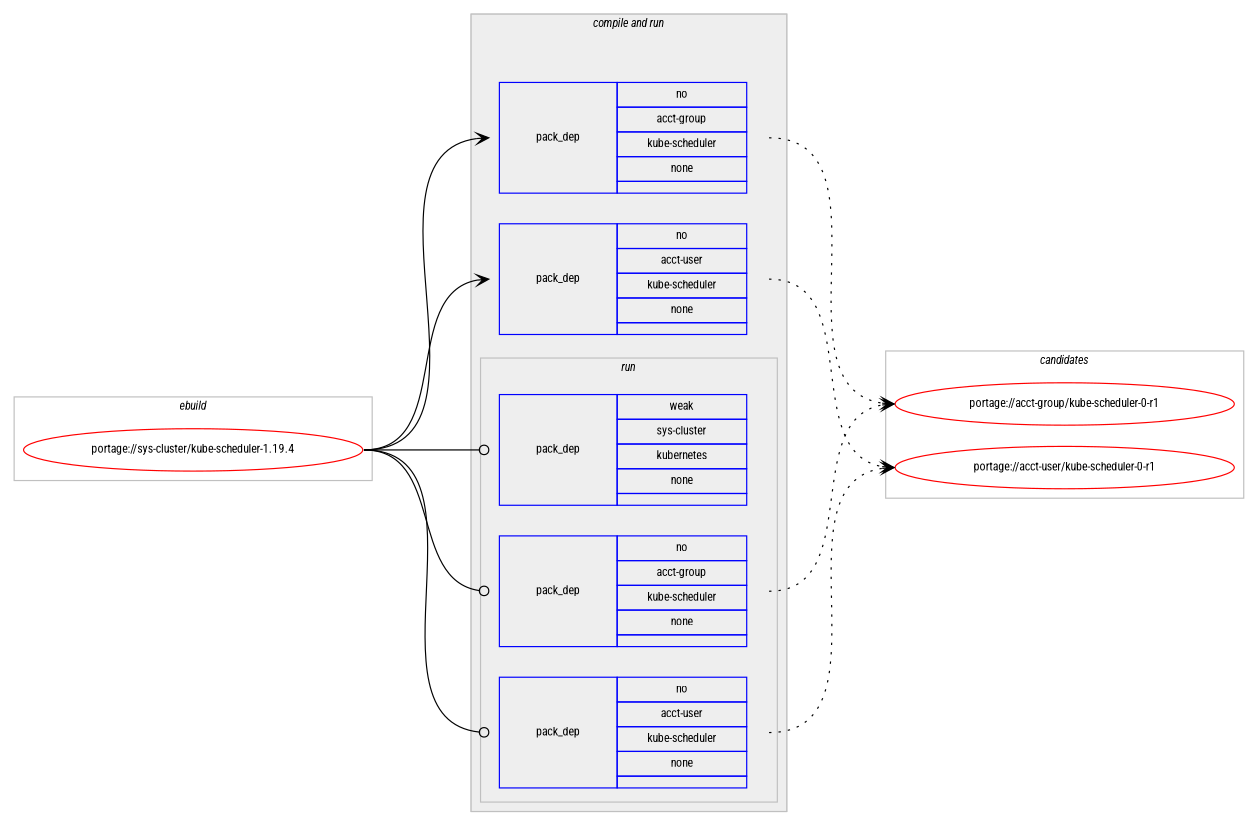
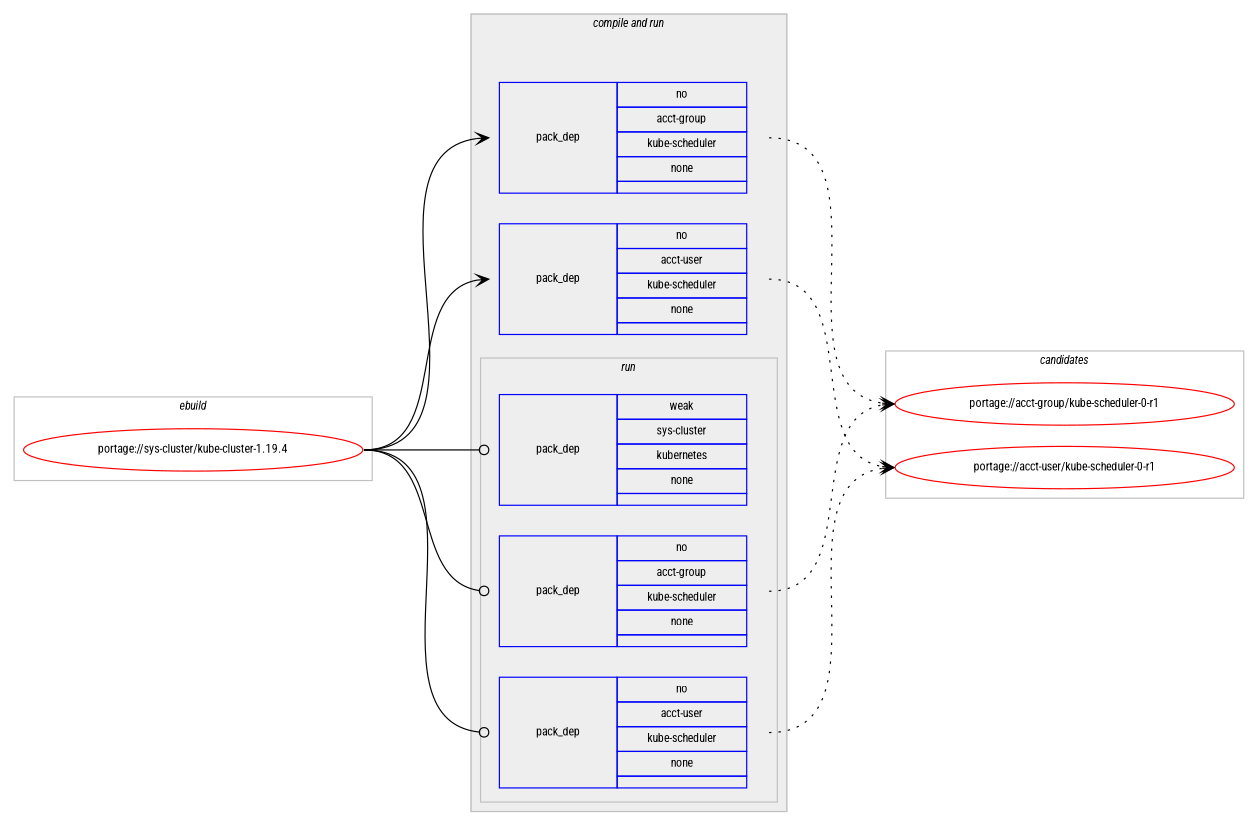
(193, 450) -> (193, 450)
